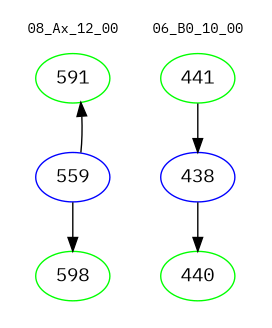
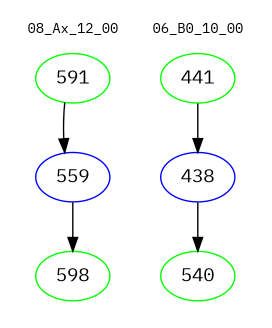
(82, 135) -> (64, 121)
(198, 276) -> (198, 276)
